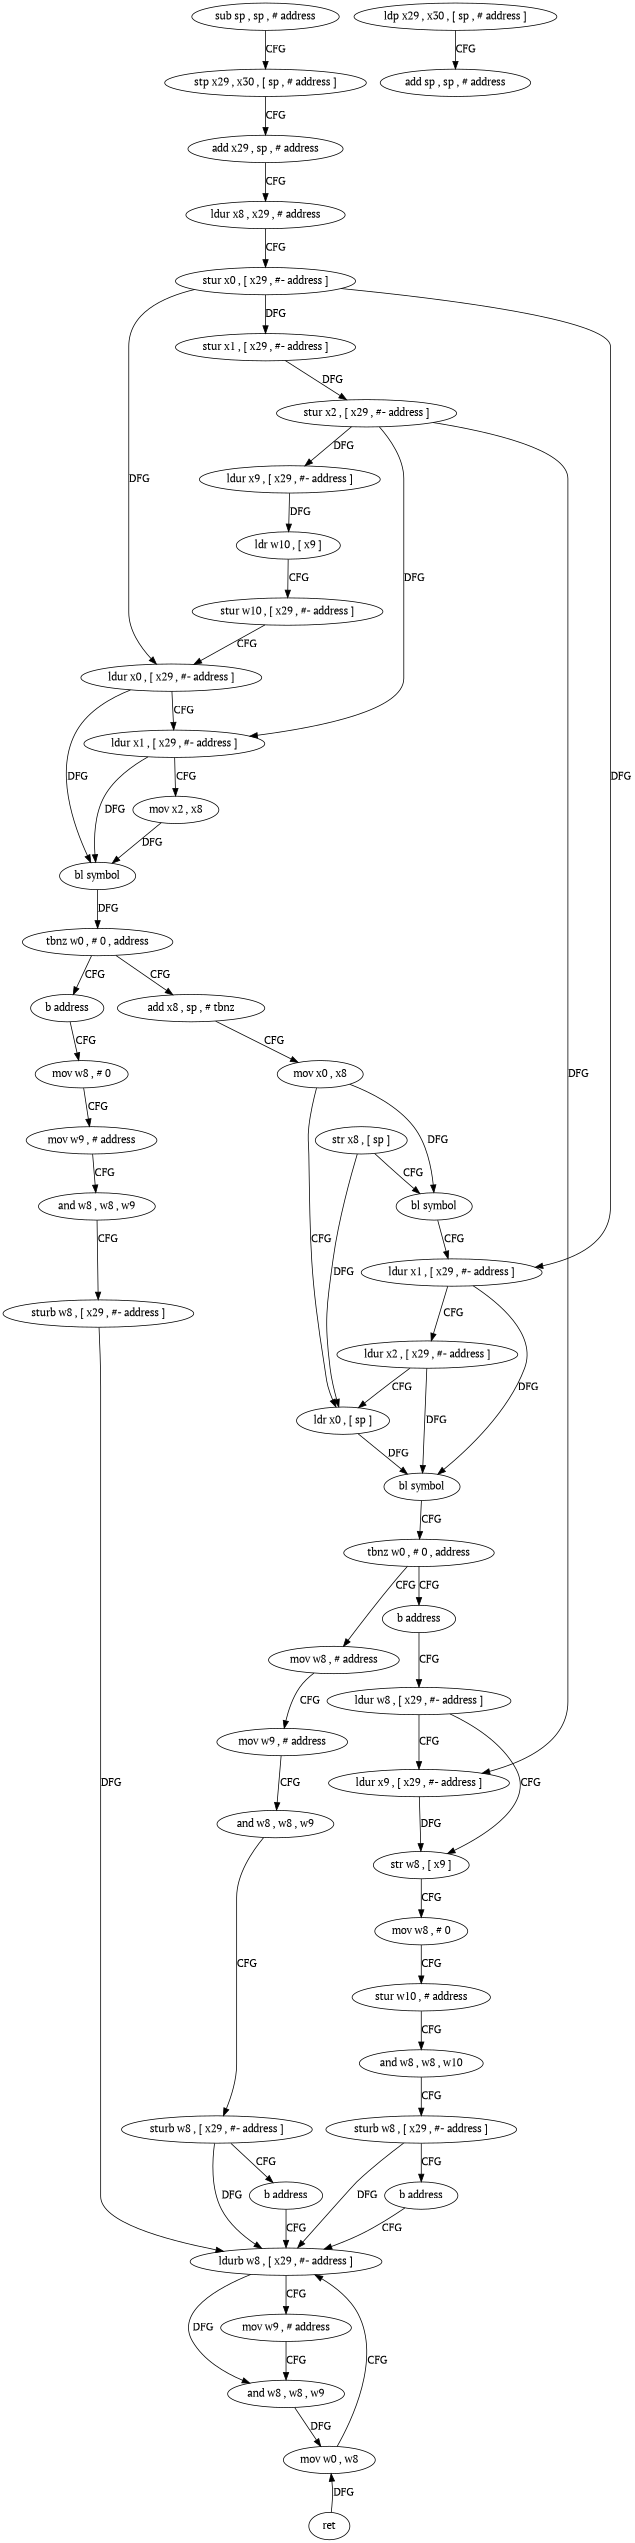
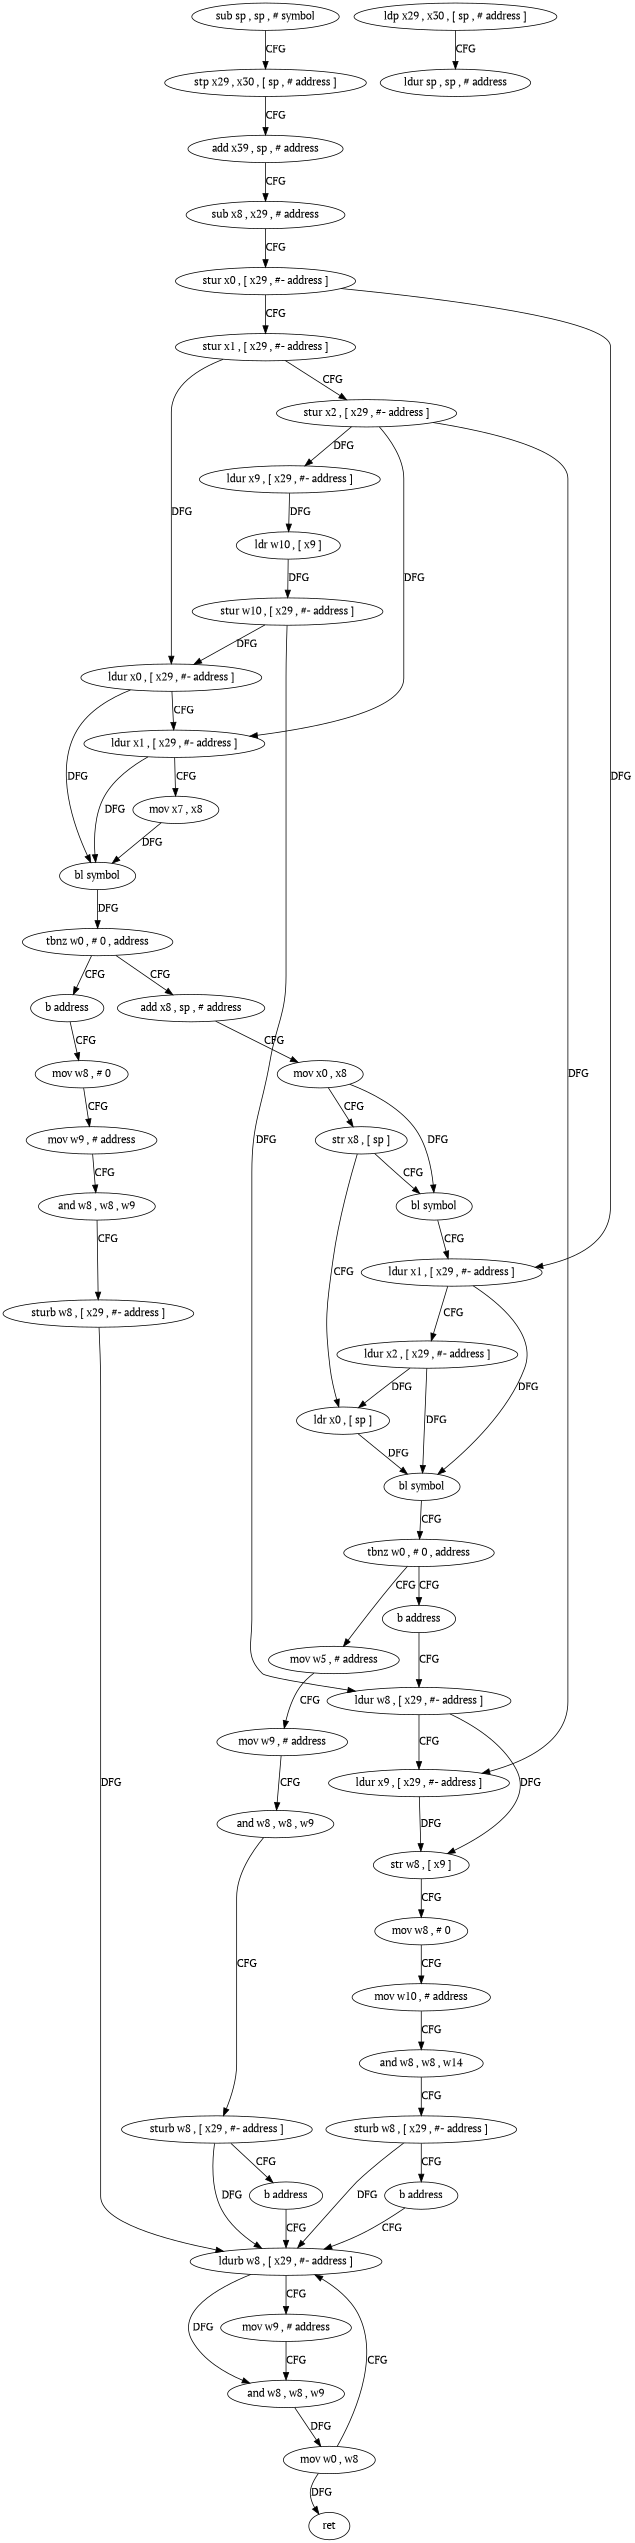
(266, 17) -> (266, 17)
(455, 83) -> (455, 83)
(266, 149) -> (266, 149)
(266, 215) -> (266, 215)
(276, 314) -> (276, 314)
(333, 380) -> (333, 380)
(129, 459) -> (171, 495)
(299, 579) -> (299, 579)
(247, 645) -> (247, 645)
(176, 810) -> (176, 810)
(191, 1008) -> (191, 1008)
none -> (252, 1193)
(311, 1245) -> (339, 1104)
(344, 1273) -> (344, 1273)
(402, 1388) -> (402, 1388)
(334, 1660) -> (334, 1660)
(531, 1783) -> (531, 1783)
(421, 1997) -> (421, 1997)
(421, 2063) -> (421, 2063)
(332, 2497) -> (310, 2490)
